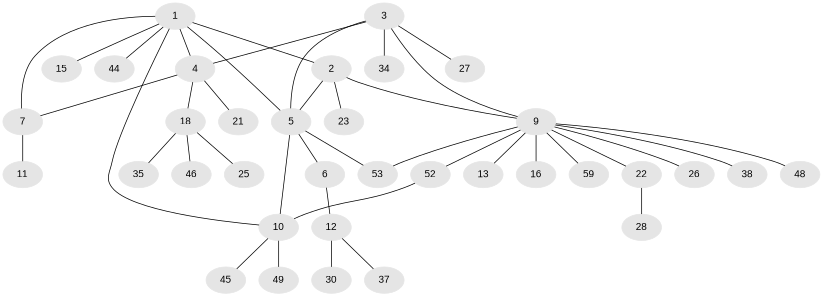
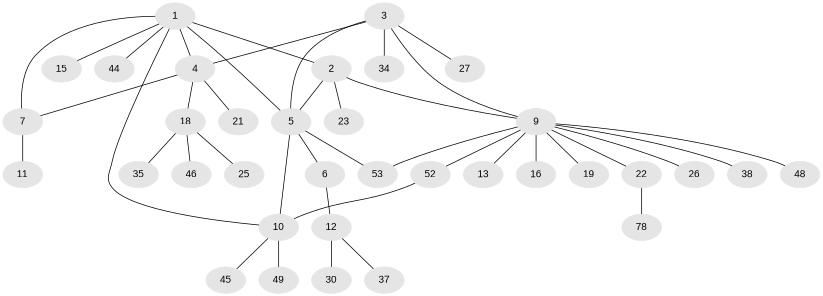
(589, 175) -> (589, 175)
(642, 227) -> (642, 227)
